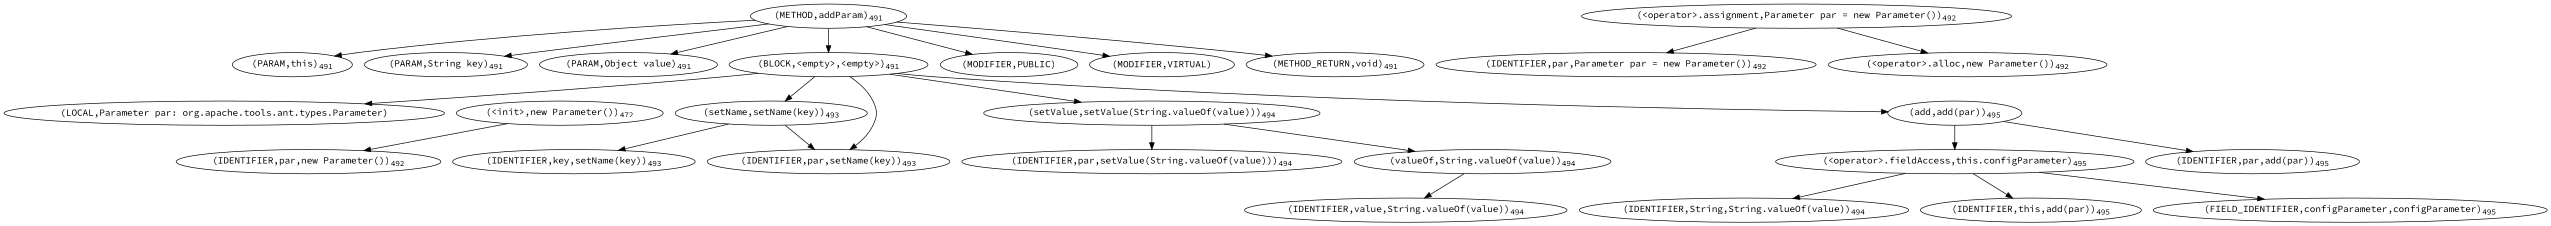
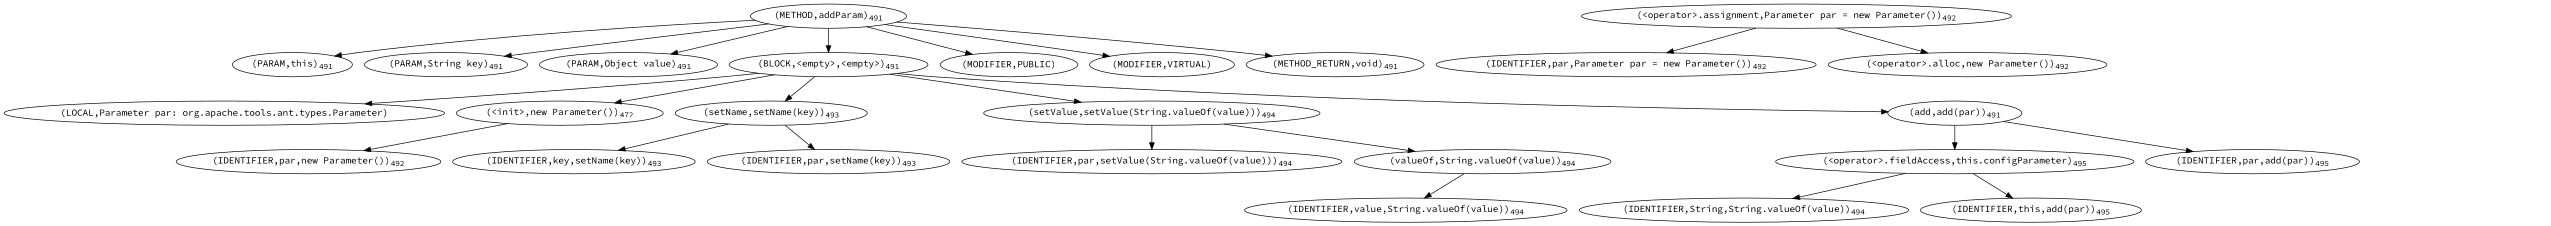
(876, 110) -> (698, 88)
(1994, 112) -> (1994, 112)
(2350, 210) -> none
